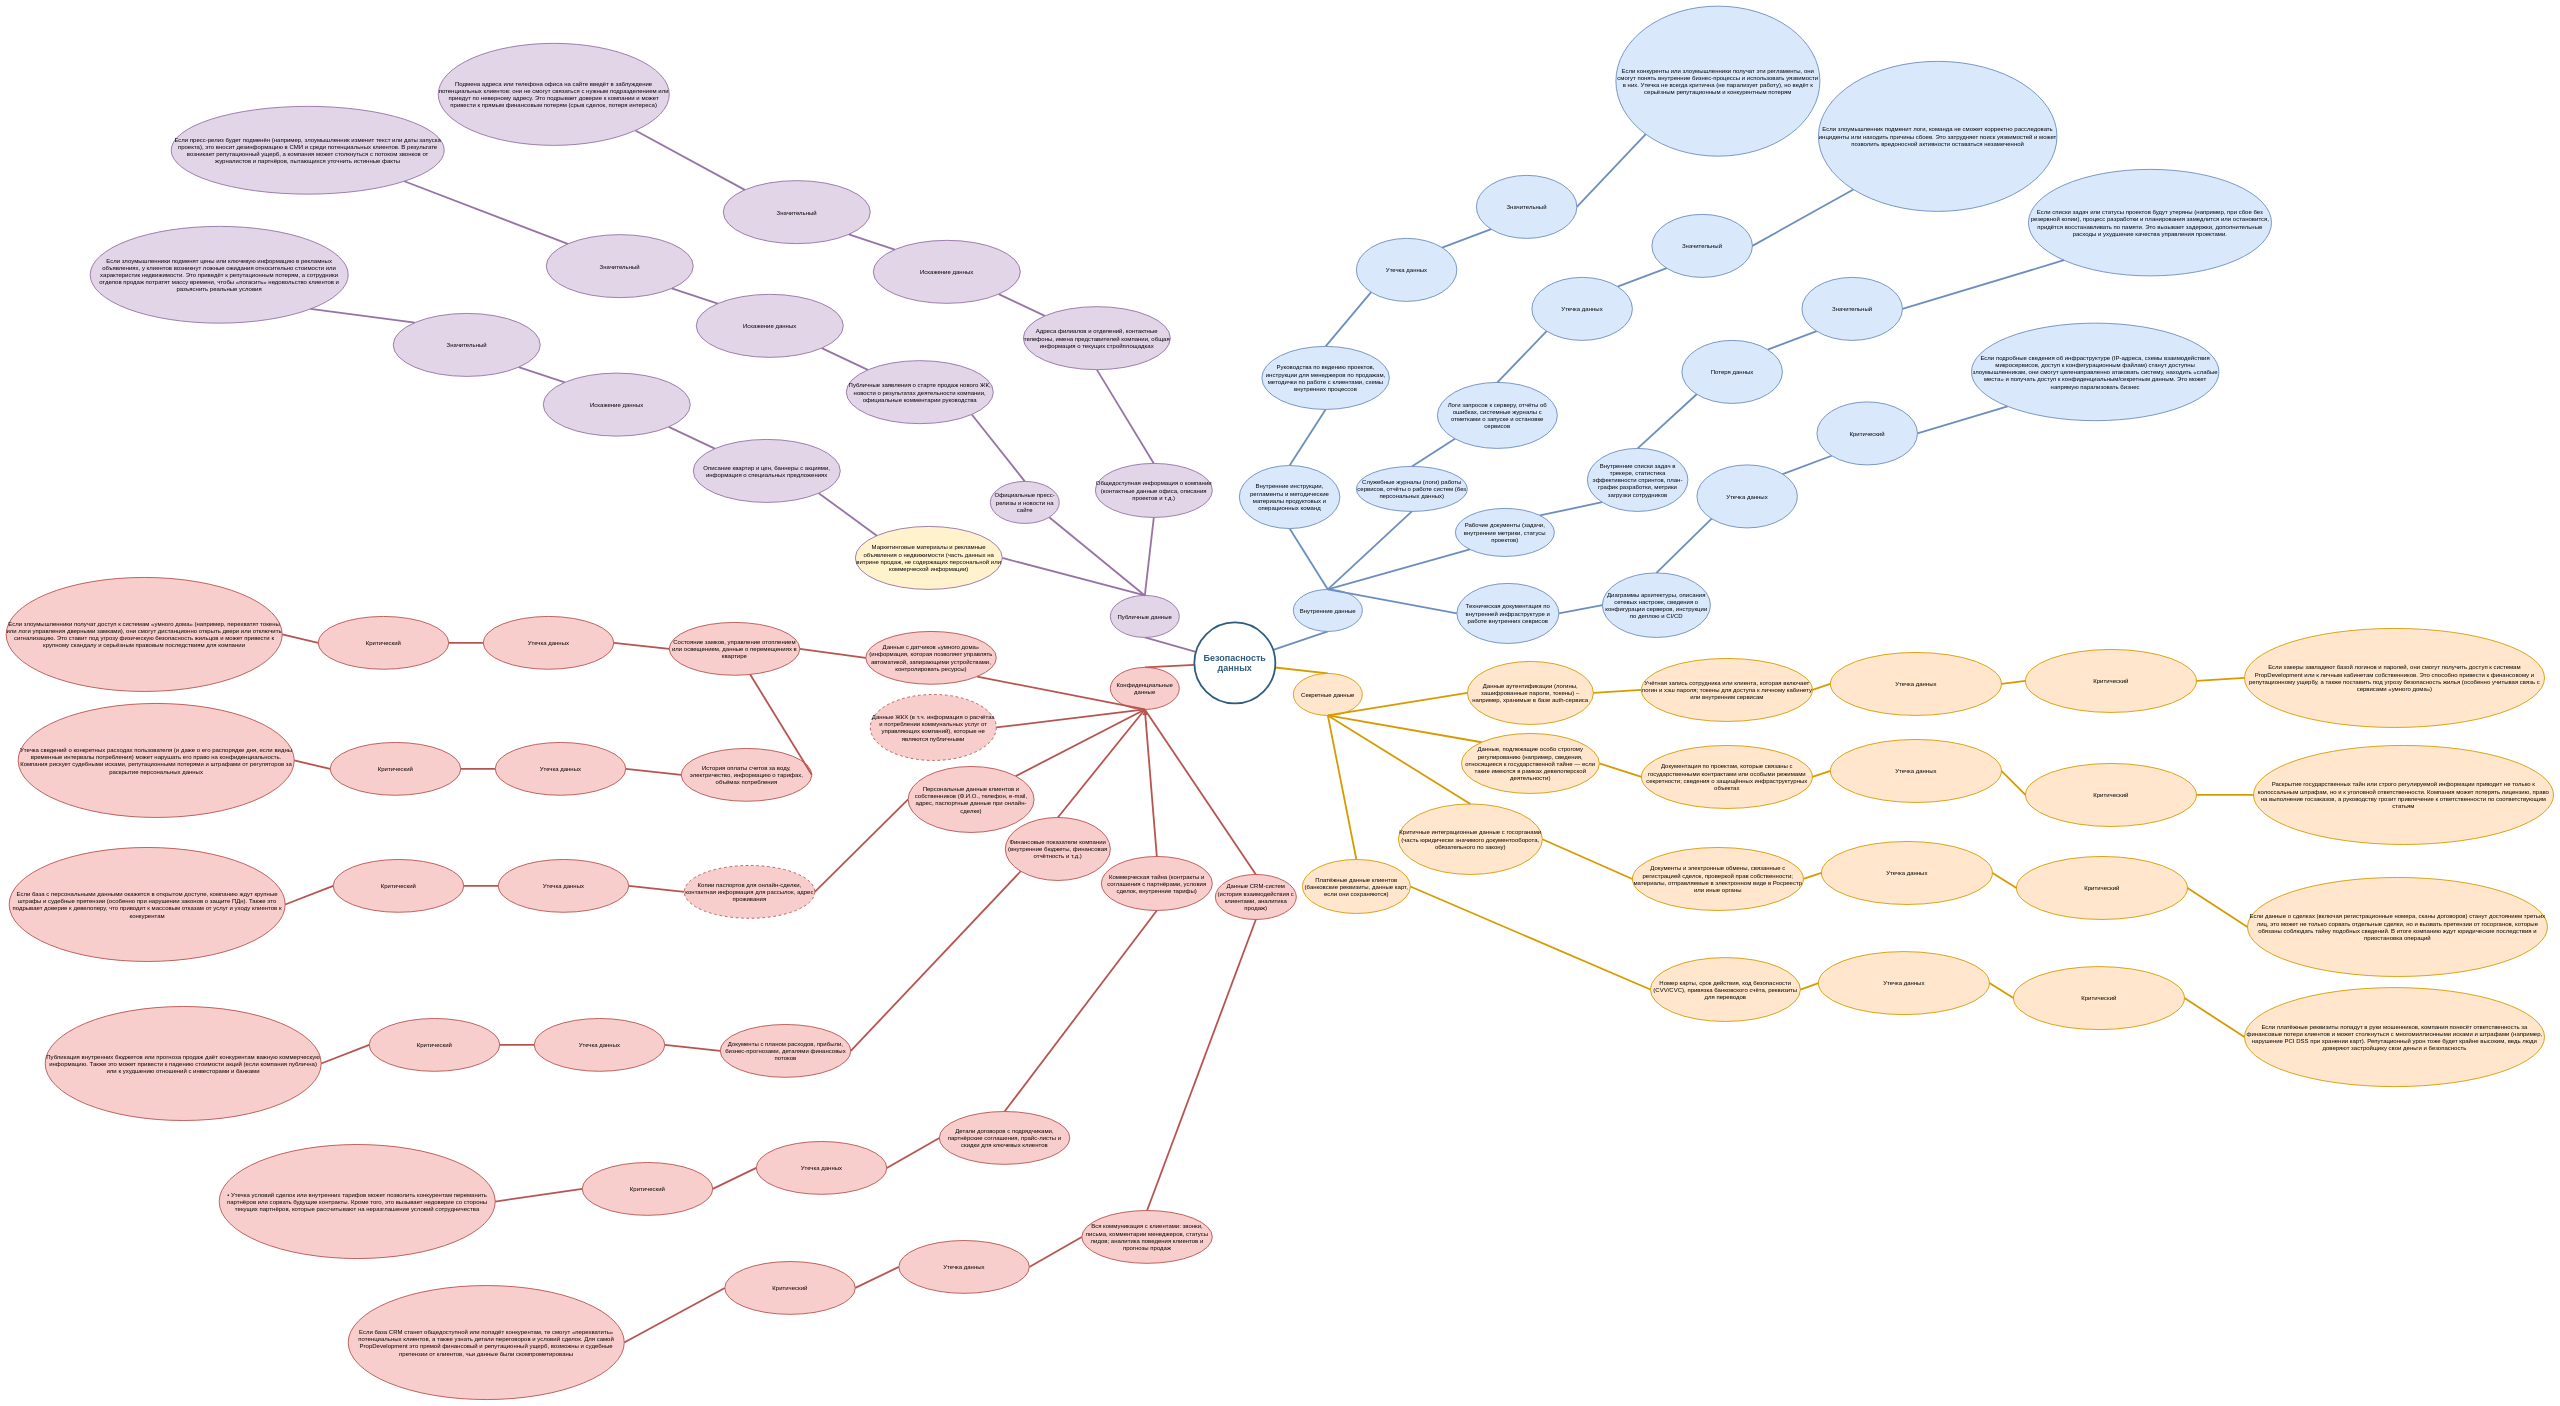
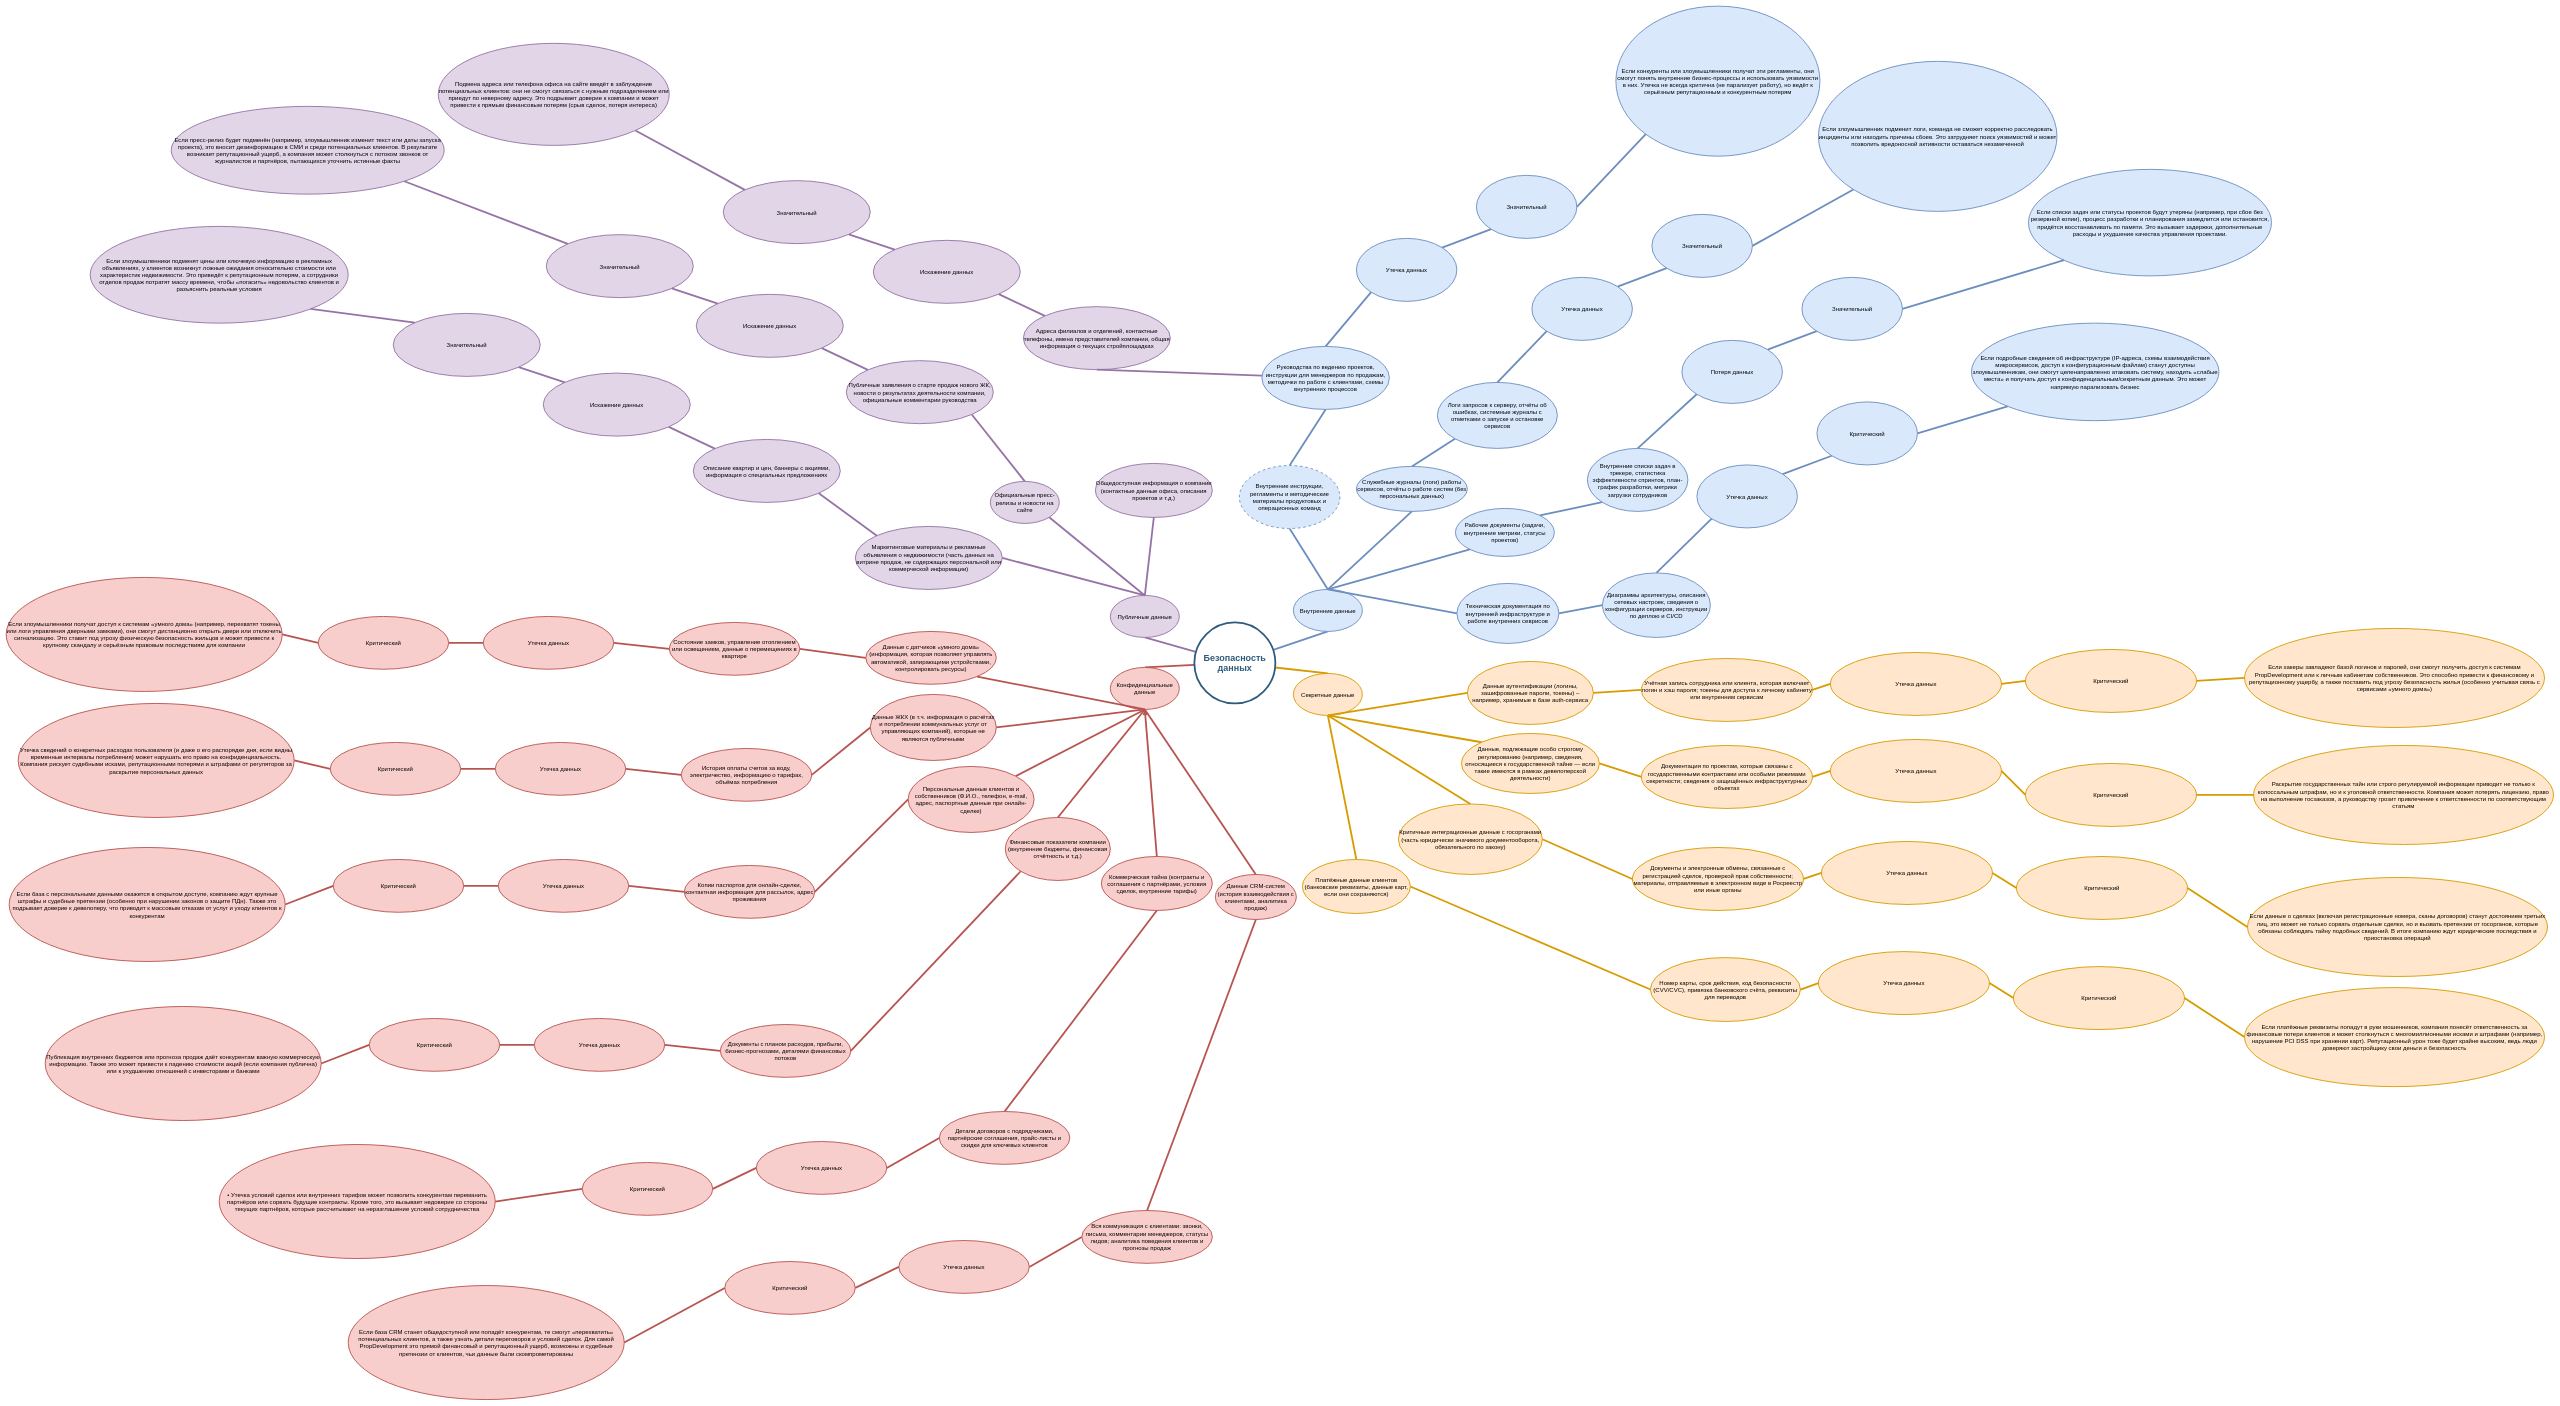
(1125, 416) -> (1179, 373)
(1289, 497) -> (1289, 497)
(929, 558) -> (929, 558)
(781, 725) -> (841, 751)
(933, 727) -> (933, 727)
(749, 892) -> (749, 892)
